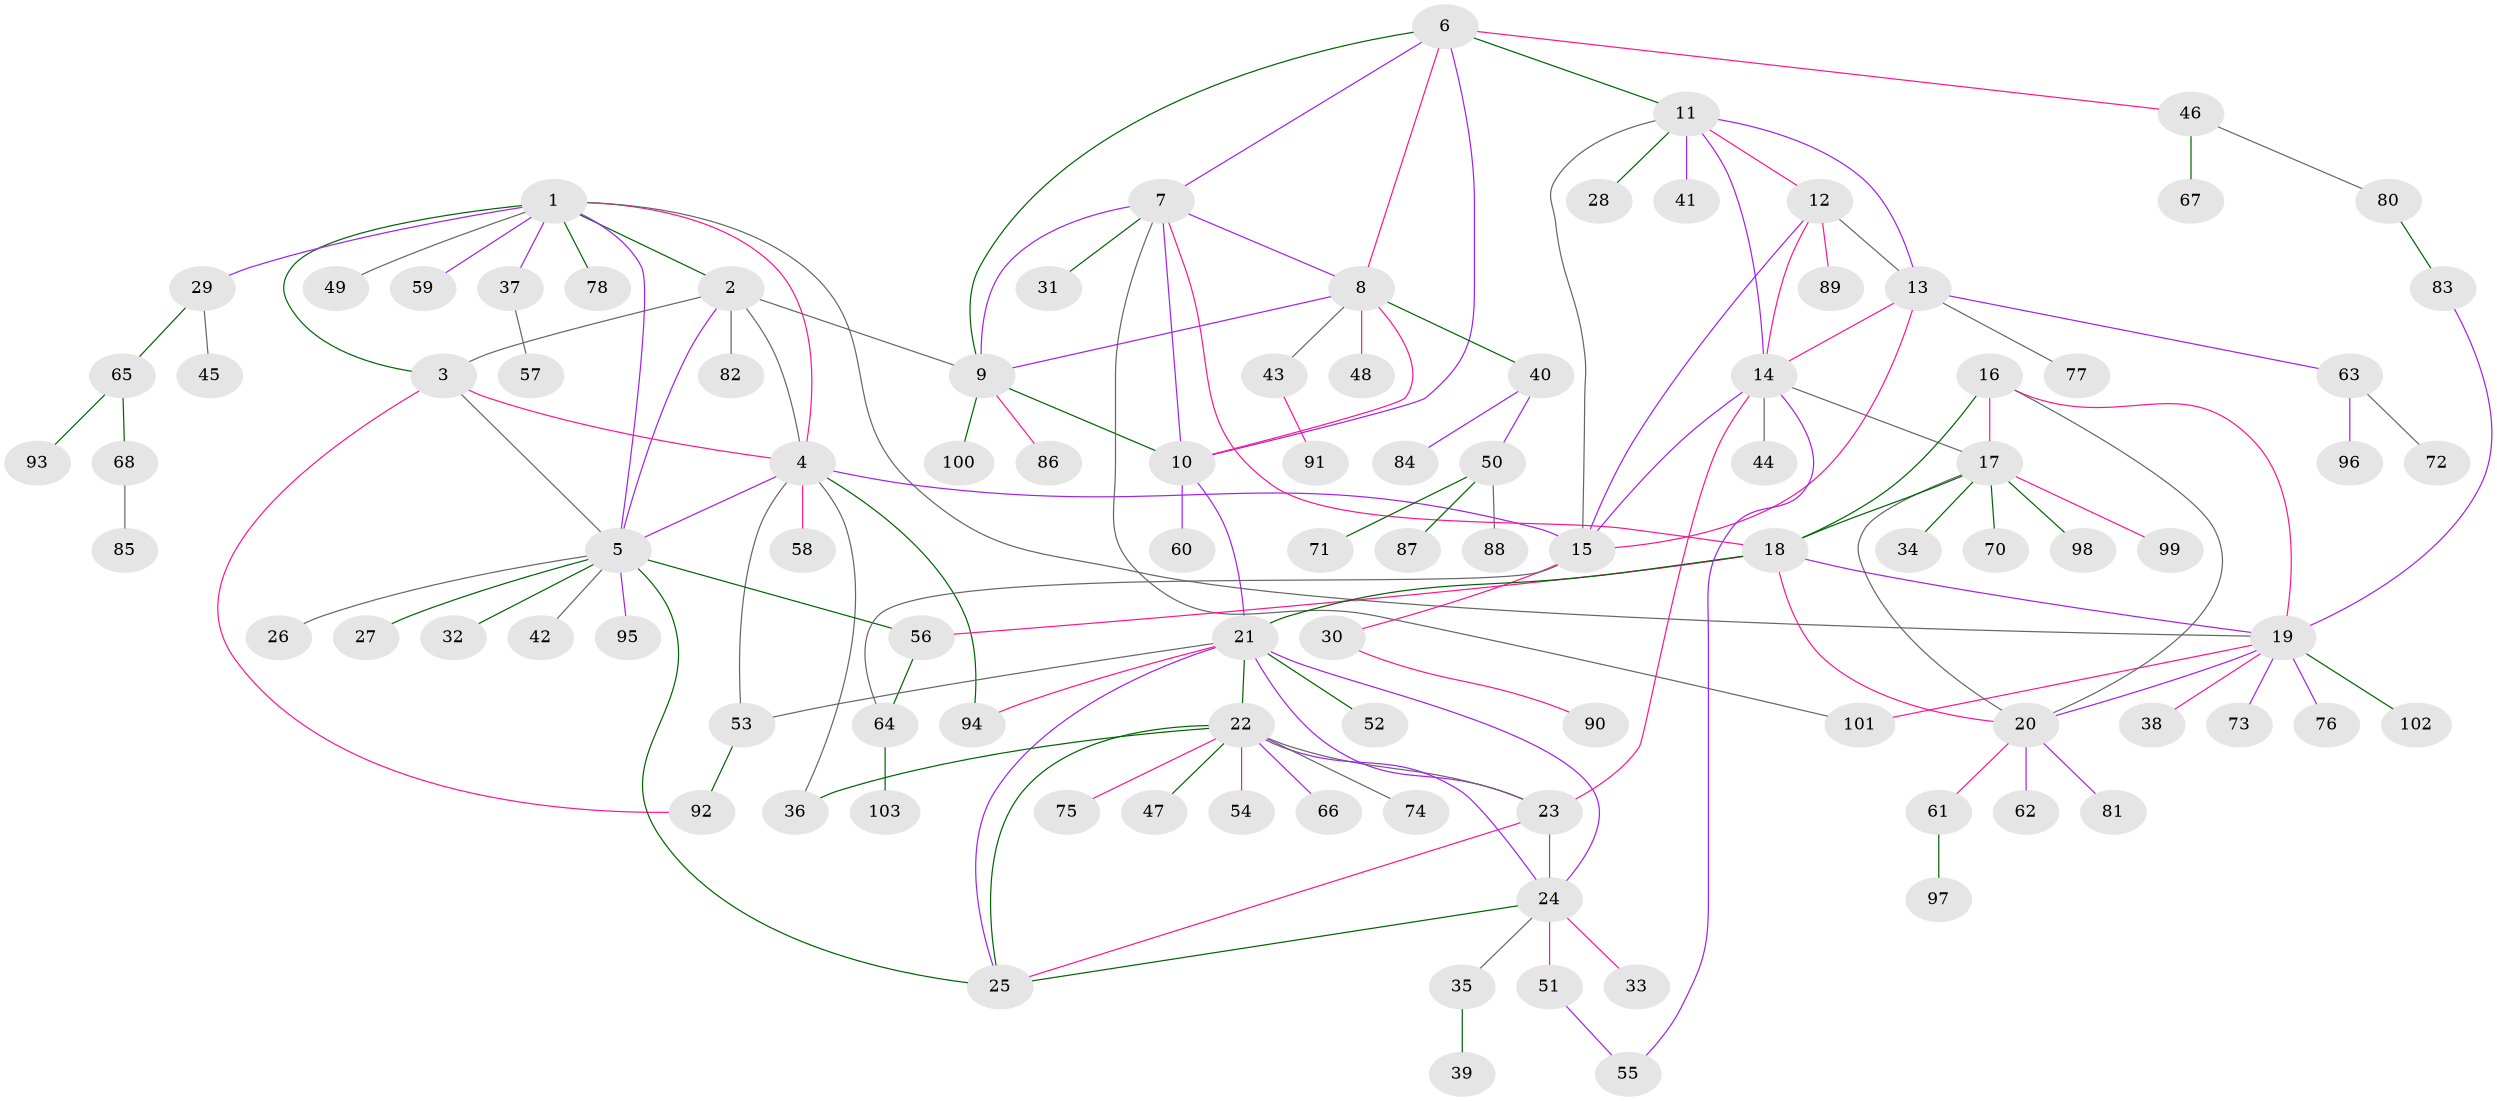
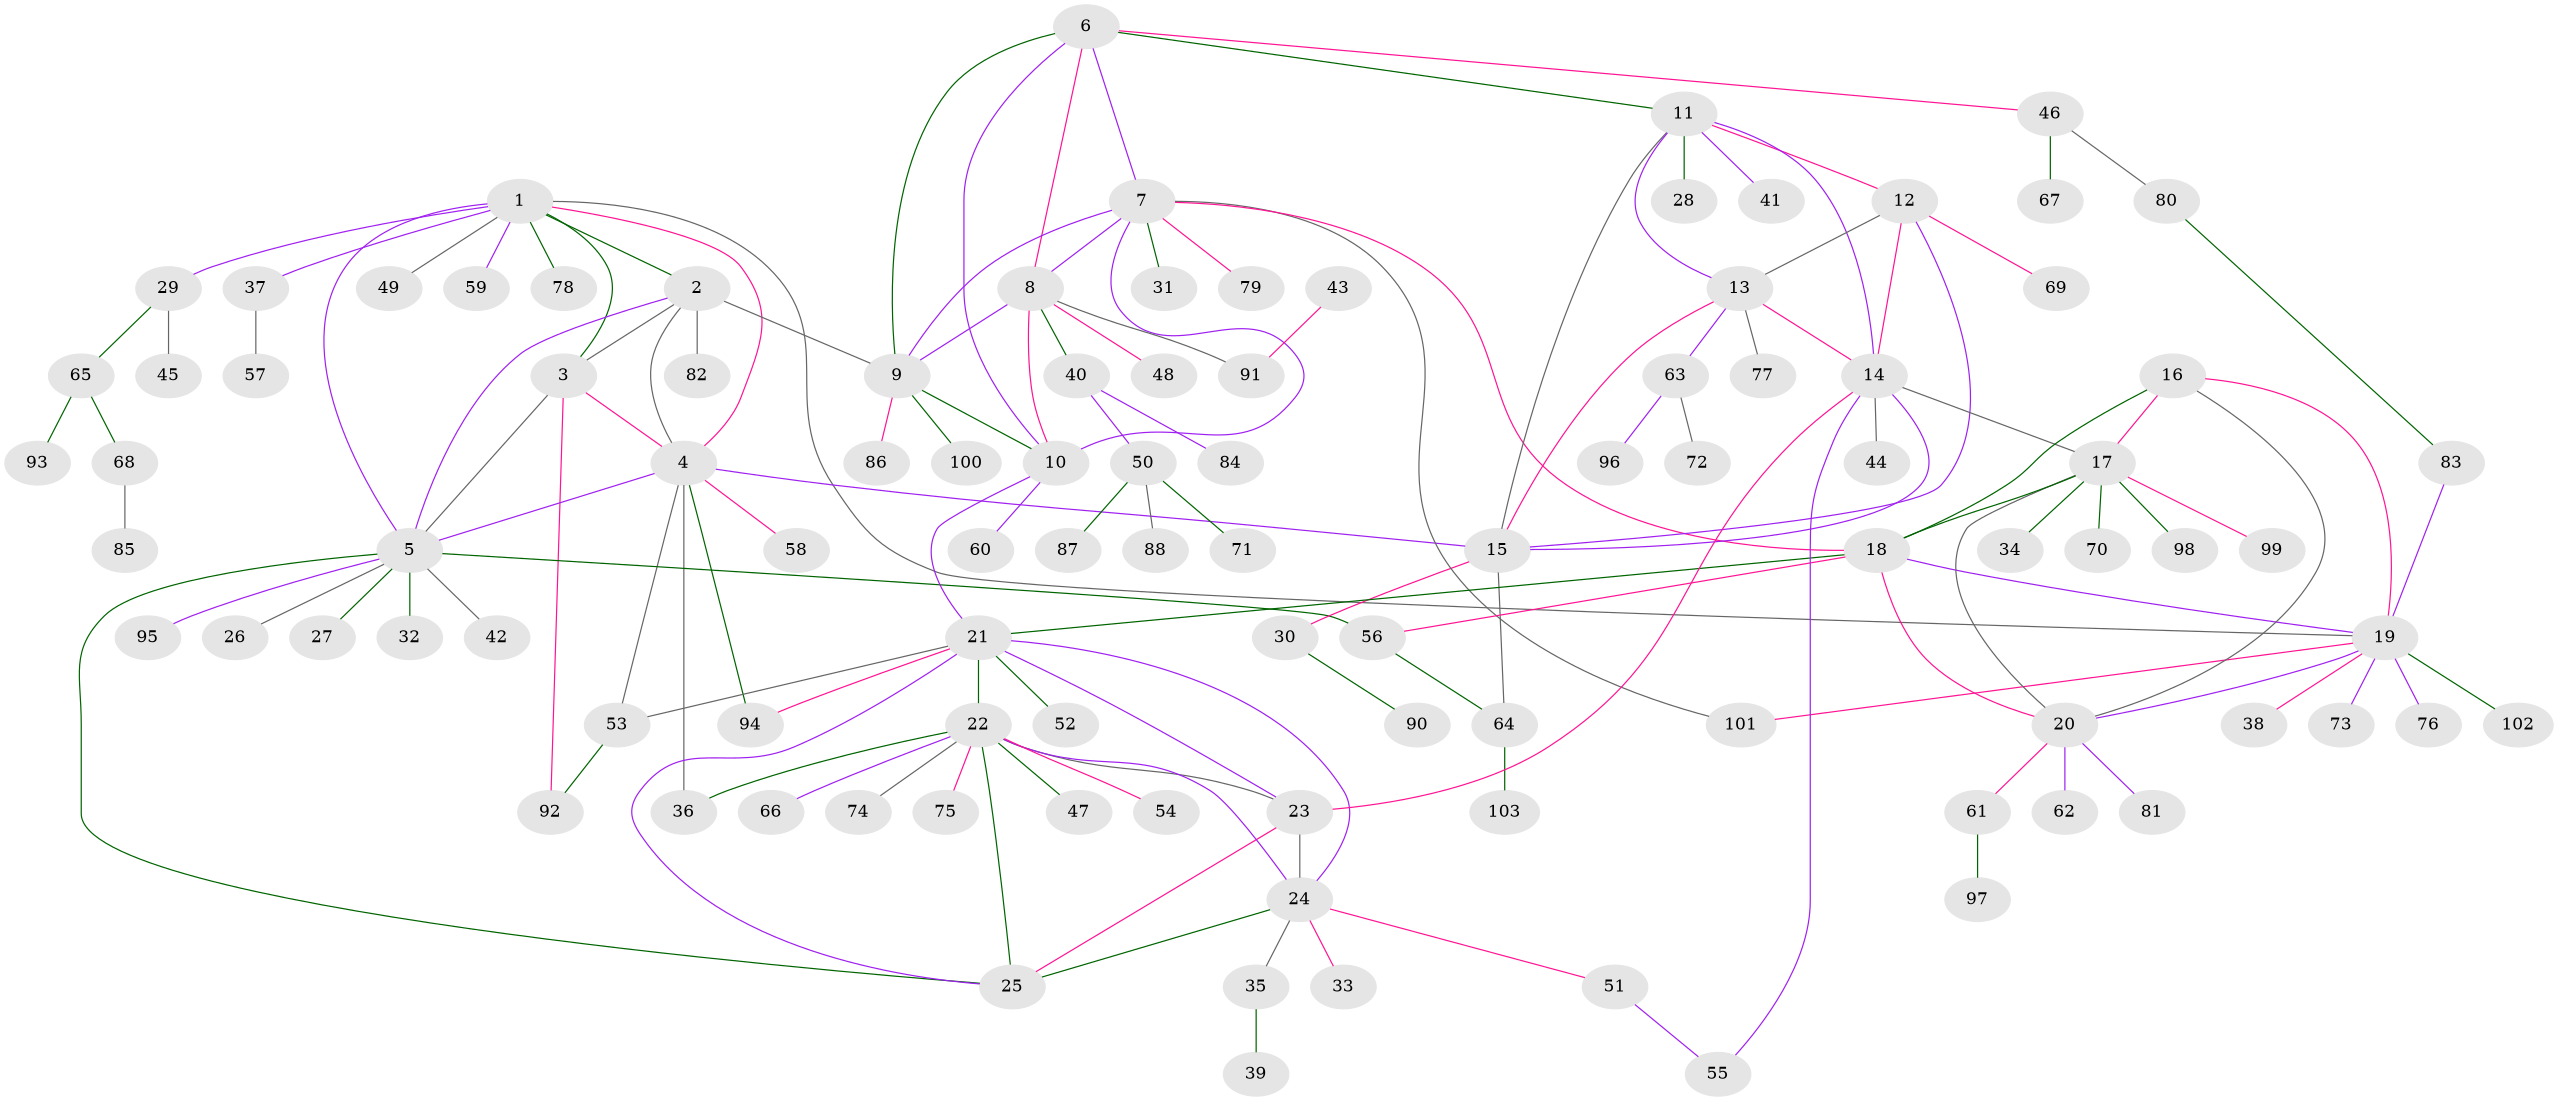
none -> (1251, 289)
(1831, 289) -> (2056, 289)
(1318, 332) -> (1125, 326)
(1464, 681) -> (1351, 682)
